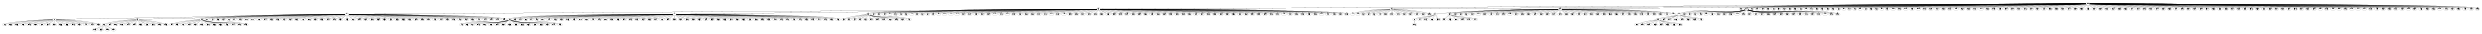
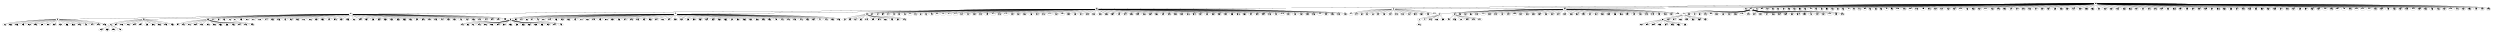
none -> (2445, 9)
none -> (1434, 14)
(223, 19) -> none
(849, 19) -> none
none -> (23, 25)
